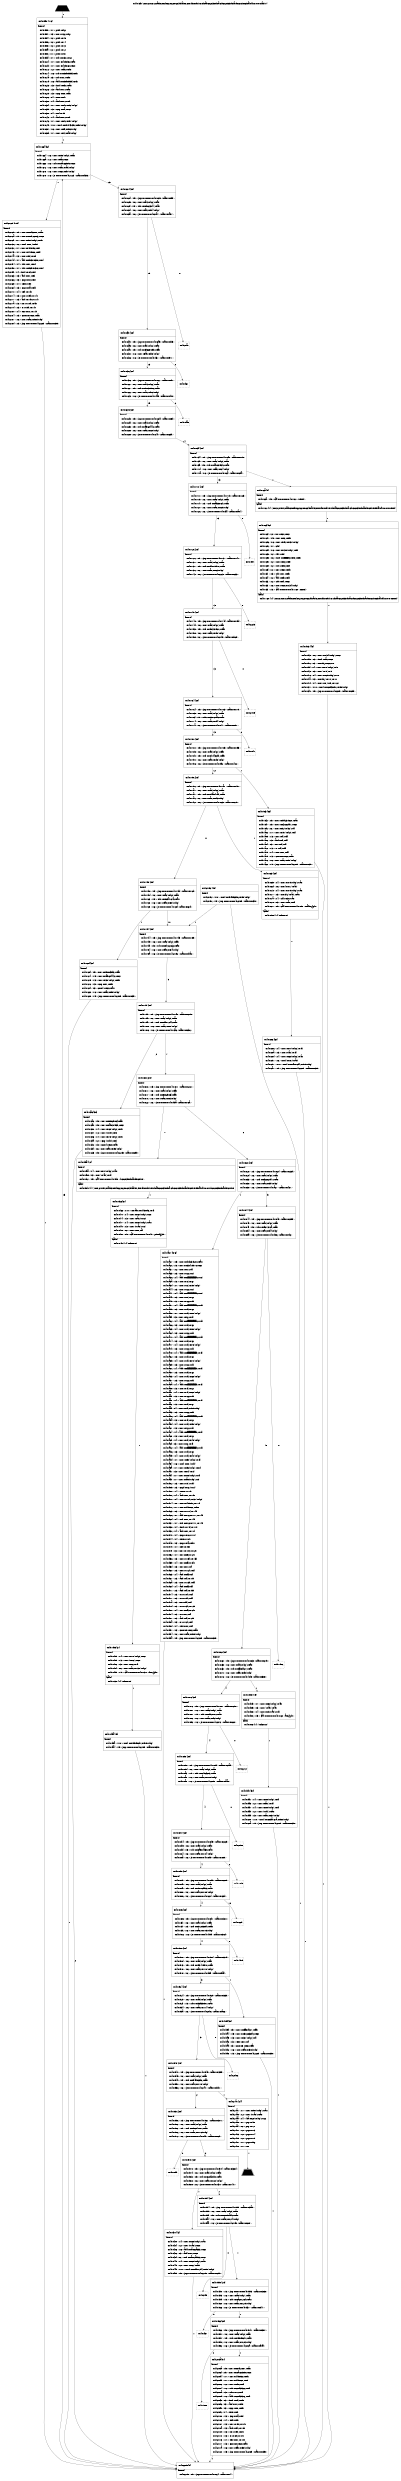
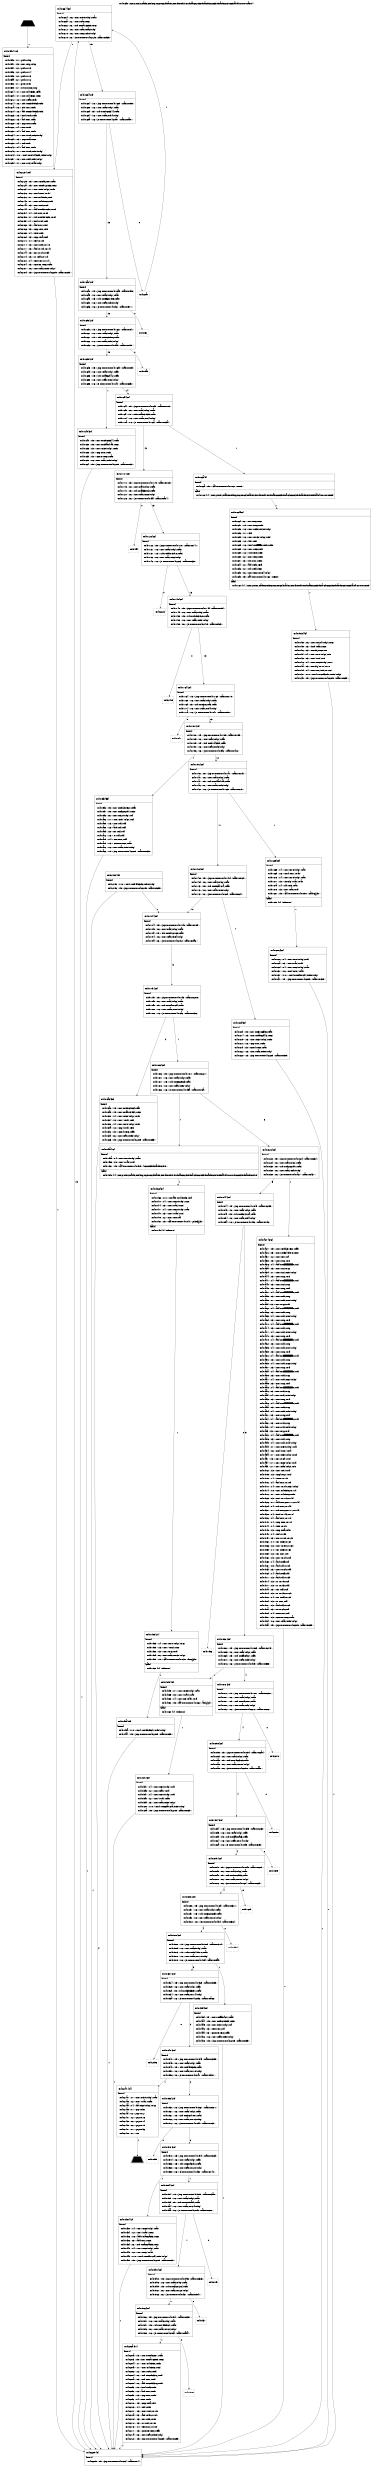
(62, 139) -> (165, 153)
none -> (106, 448)
